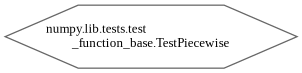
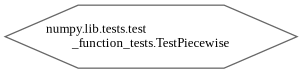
(151, 37) -> (151, 37)
